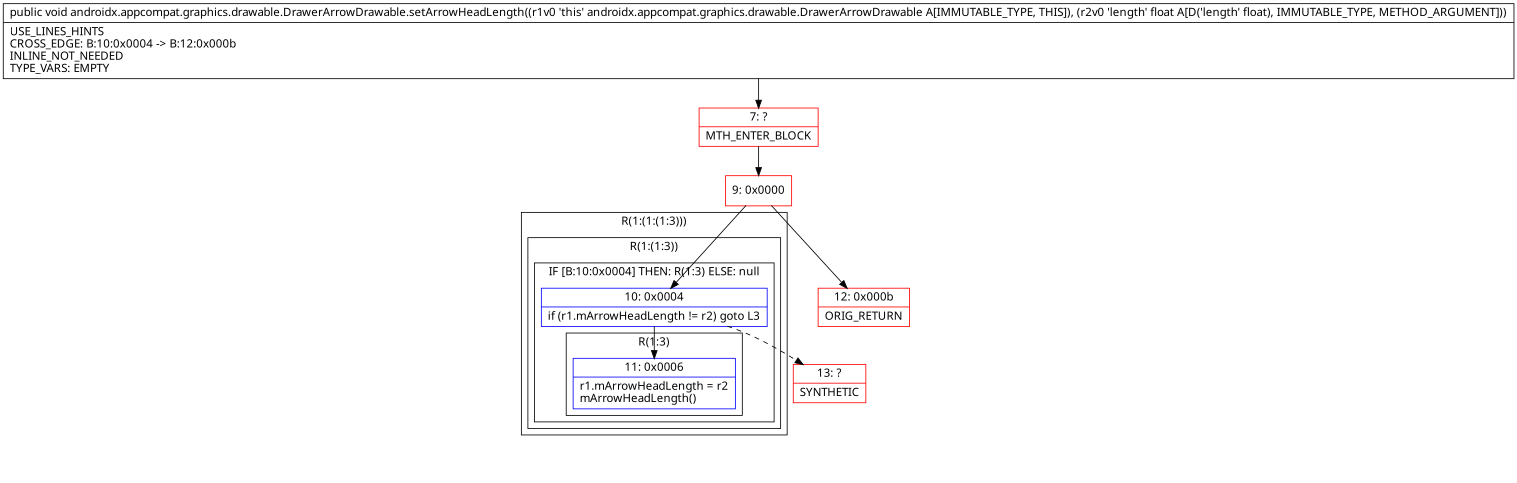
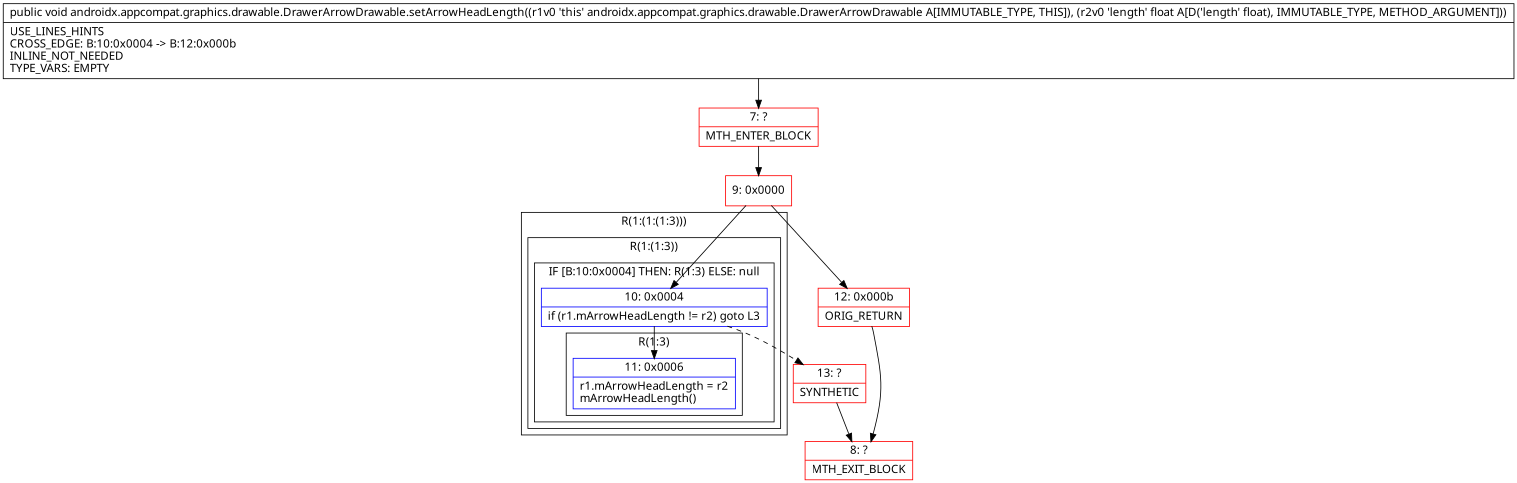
none -> (859, 461)
